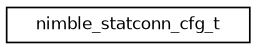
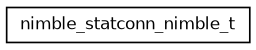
(128, 25) -> (128, 25)
